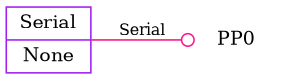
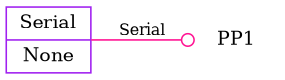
(237, 40) -> (237, 40)
